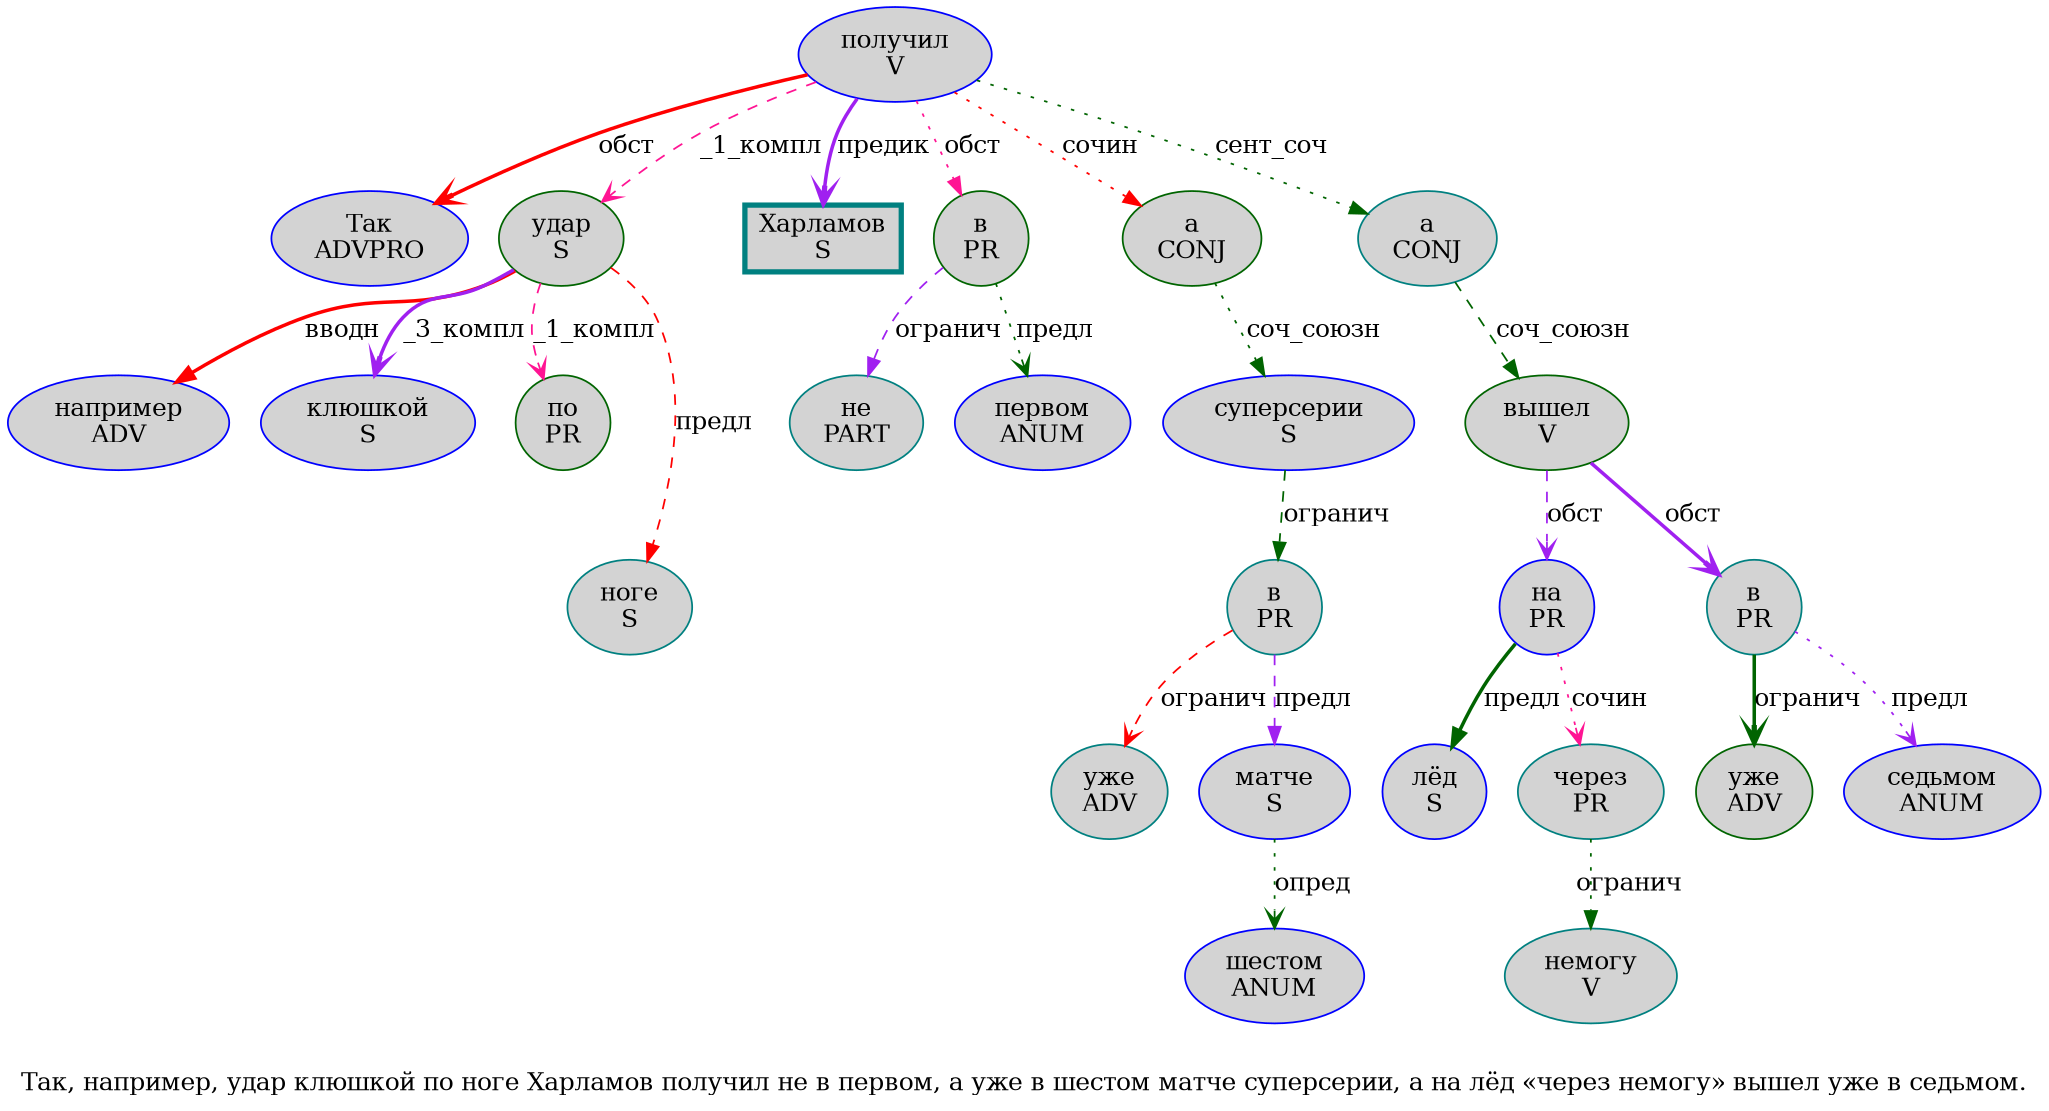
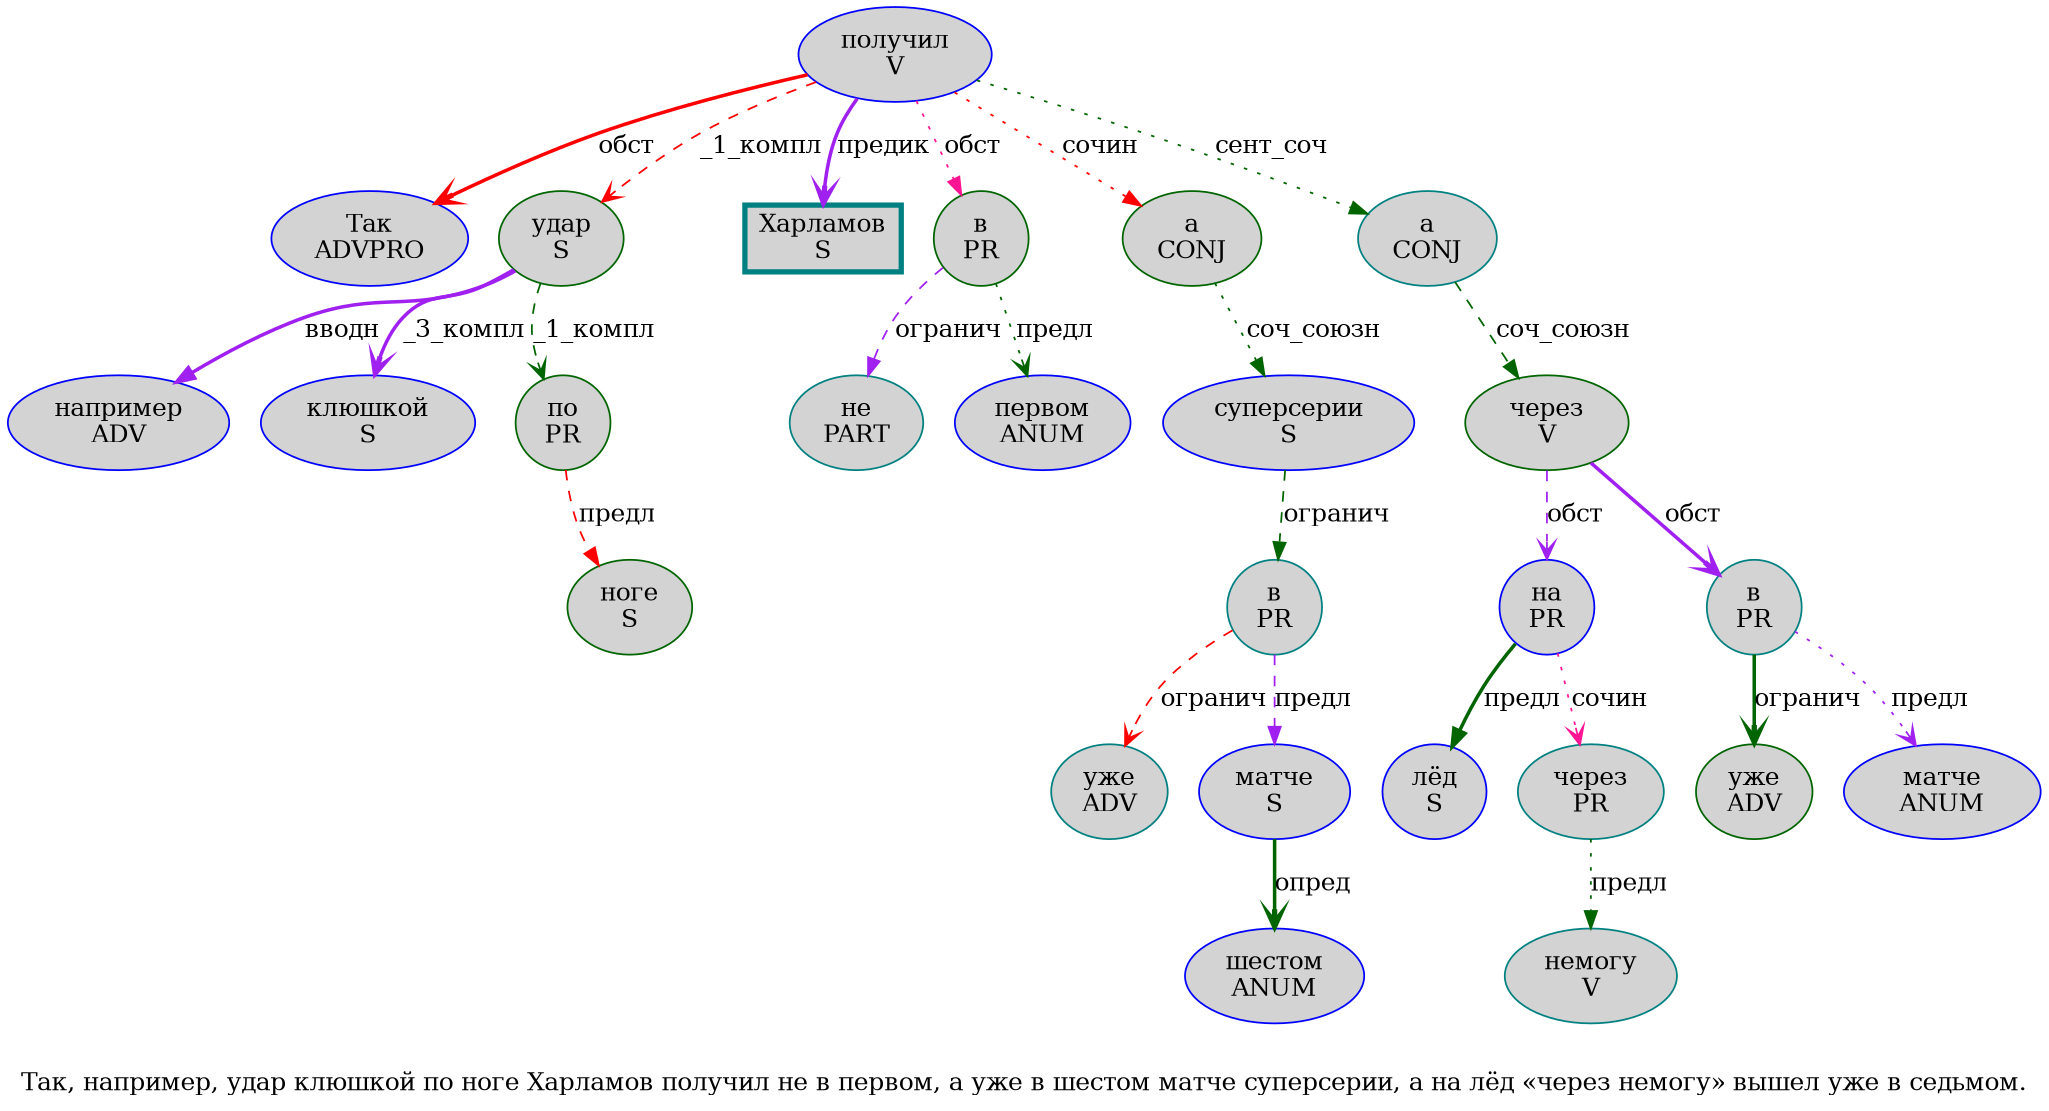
(711, 127) -> (711, 127)
(349, 306) -> (349, 306)
(532, 323) -> (532, 323)
(675, 397) -> (573, 511)
(1547, 423) -> (1547, 423)
(630, 607) -> (630, 607)
(1942, 792) -> (1942, 792)
(1275, 875) -> (1275, 875)
(1630, 884) -> (1630, 884)
